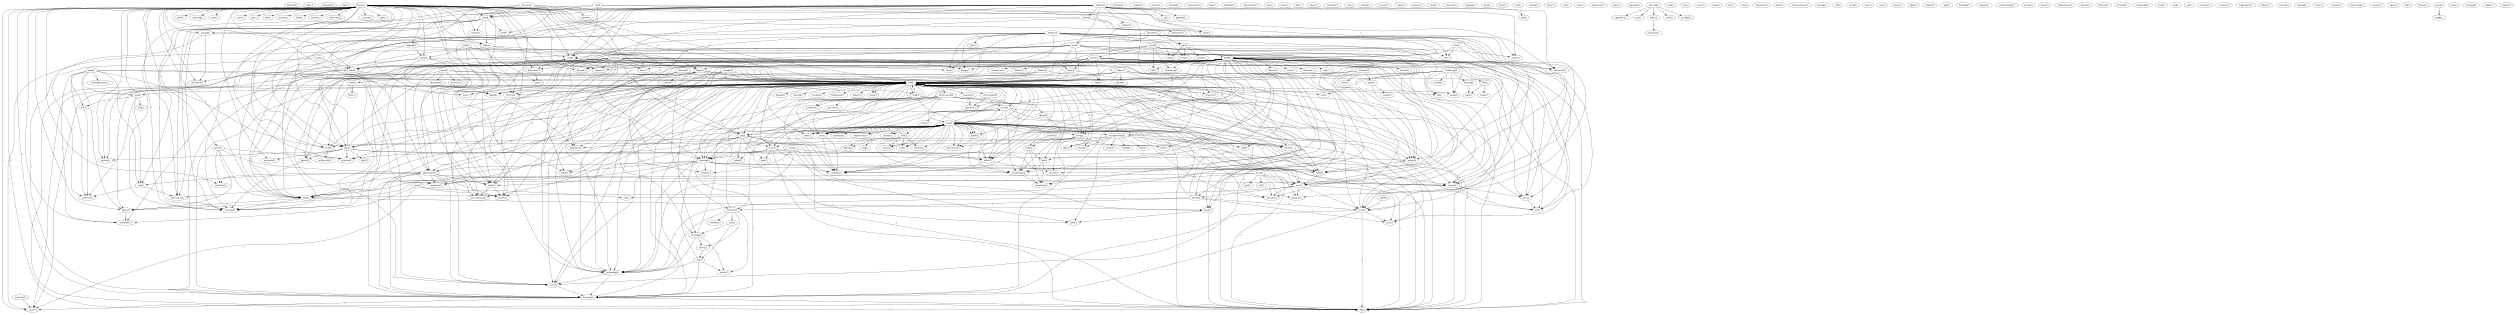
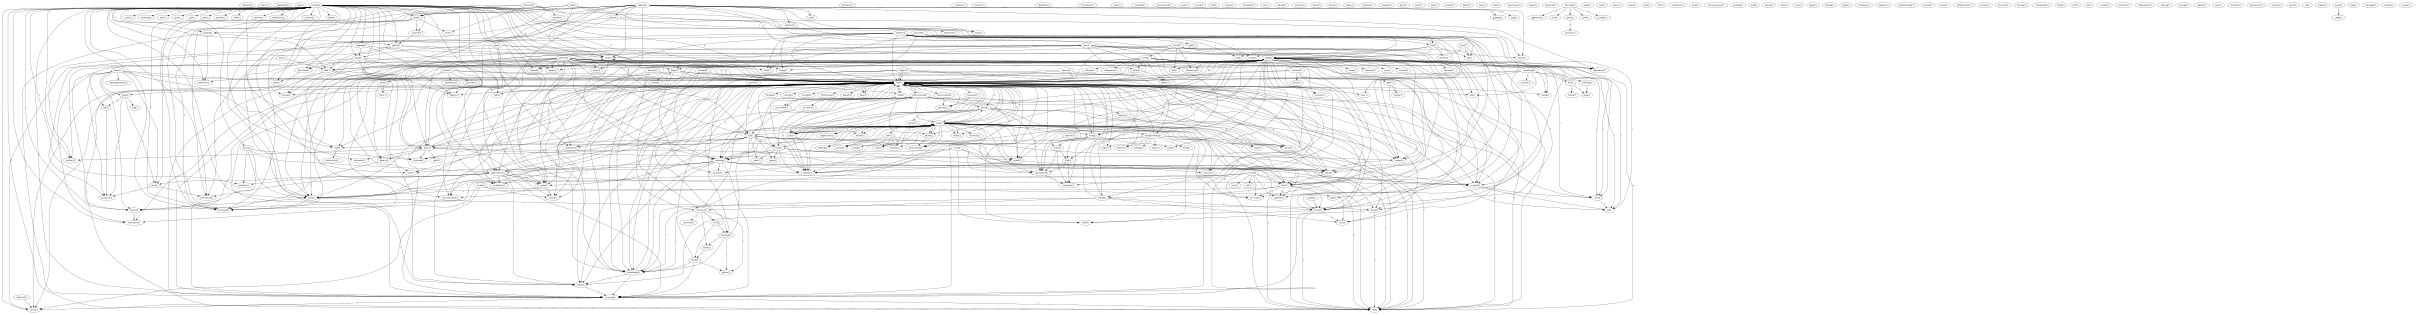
(1897, 5) -> none
(486, 31) -> (407, 39)
